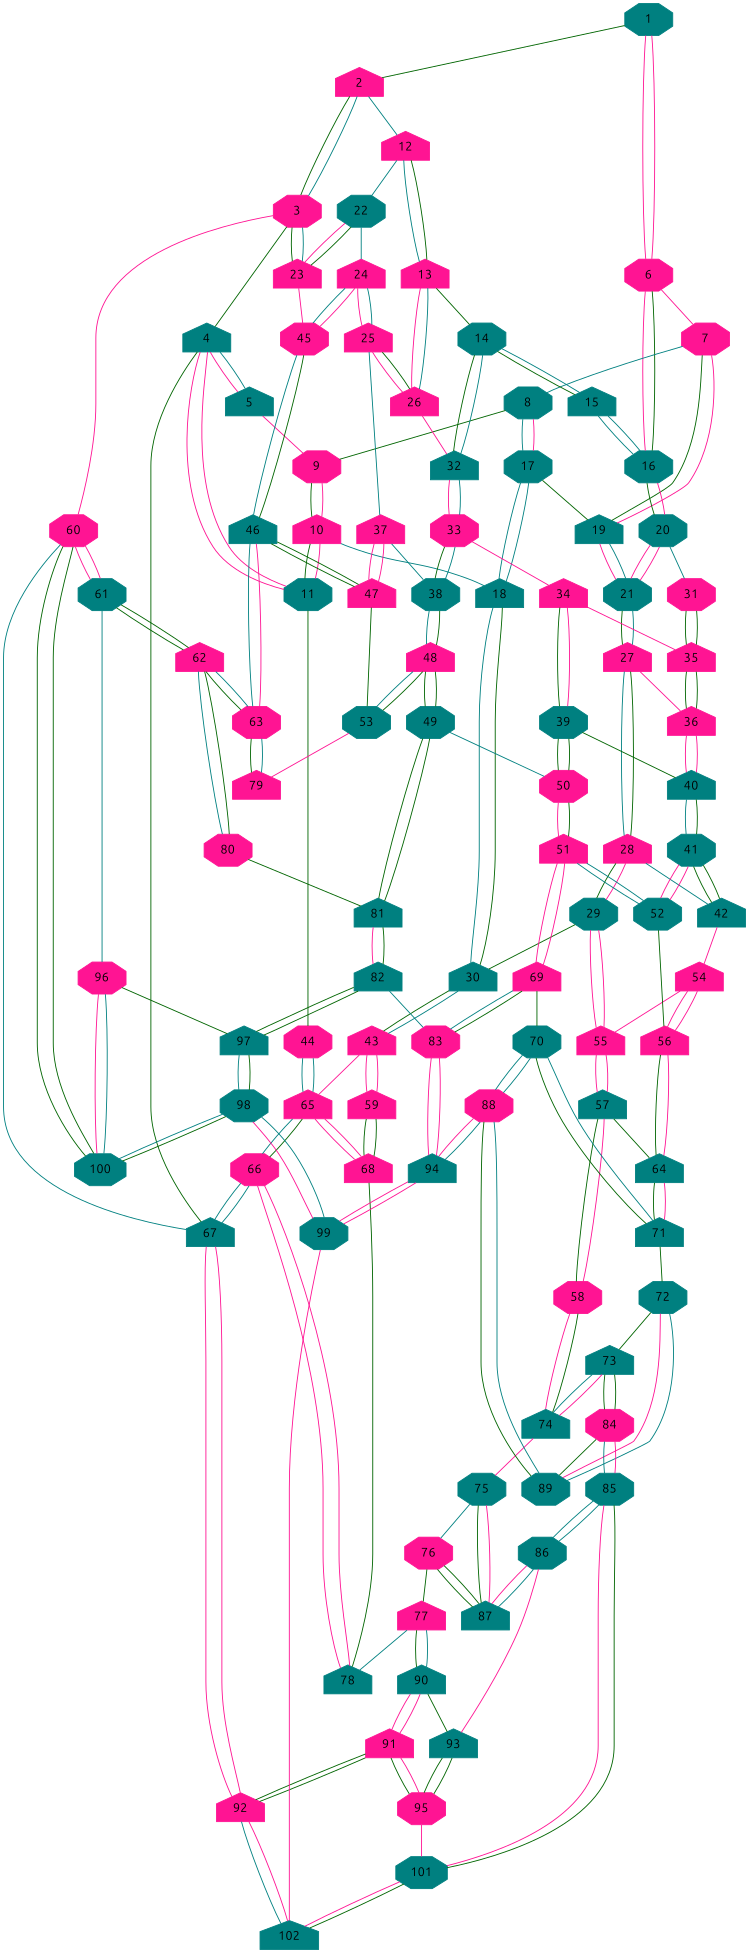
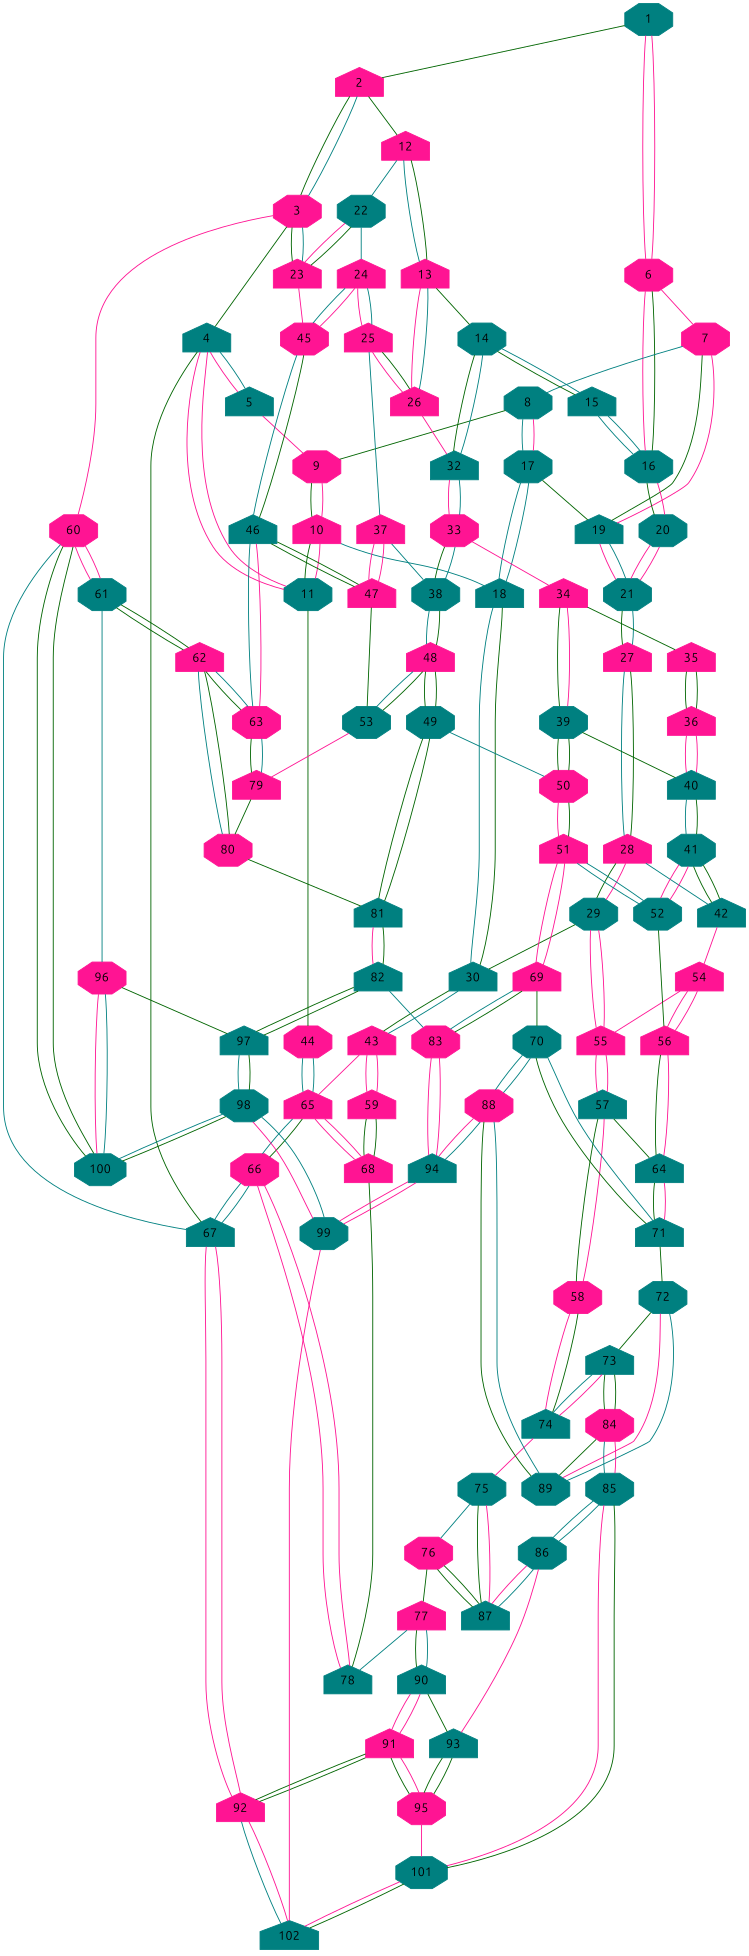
(383, 116) -> (383, 116)
(691, 595) -> none
(627, 626) -> (627, 626)
(660, 691) -> none
none -> (243, 817)
